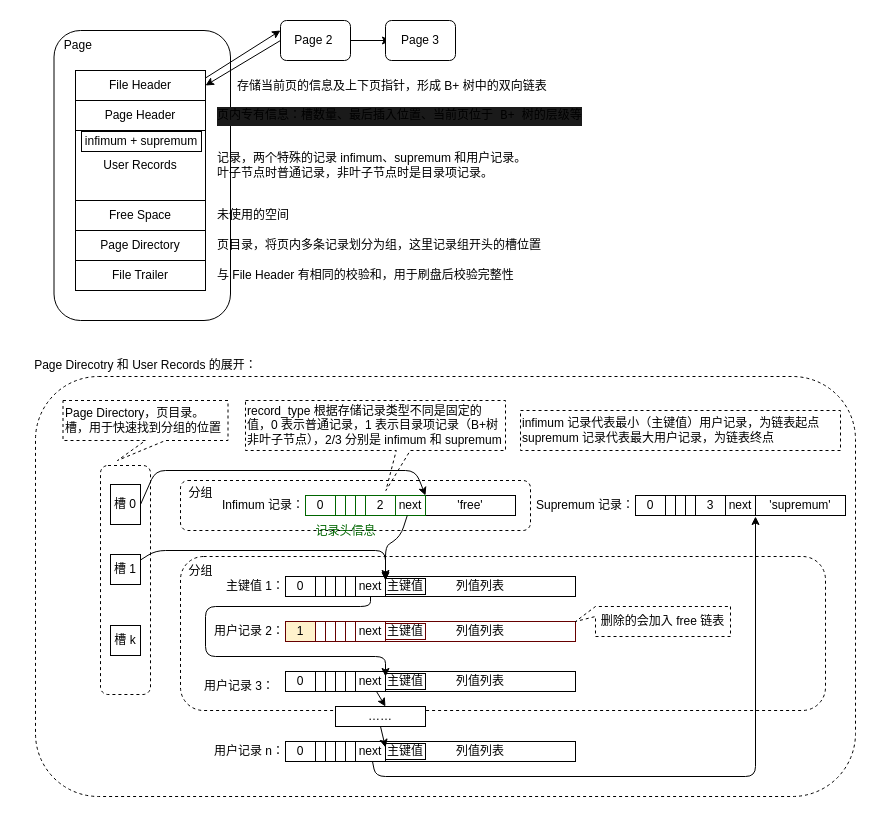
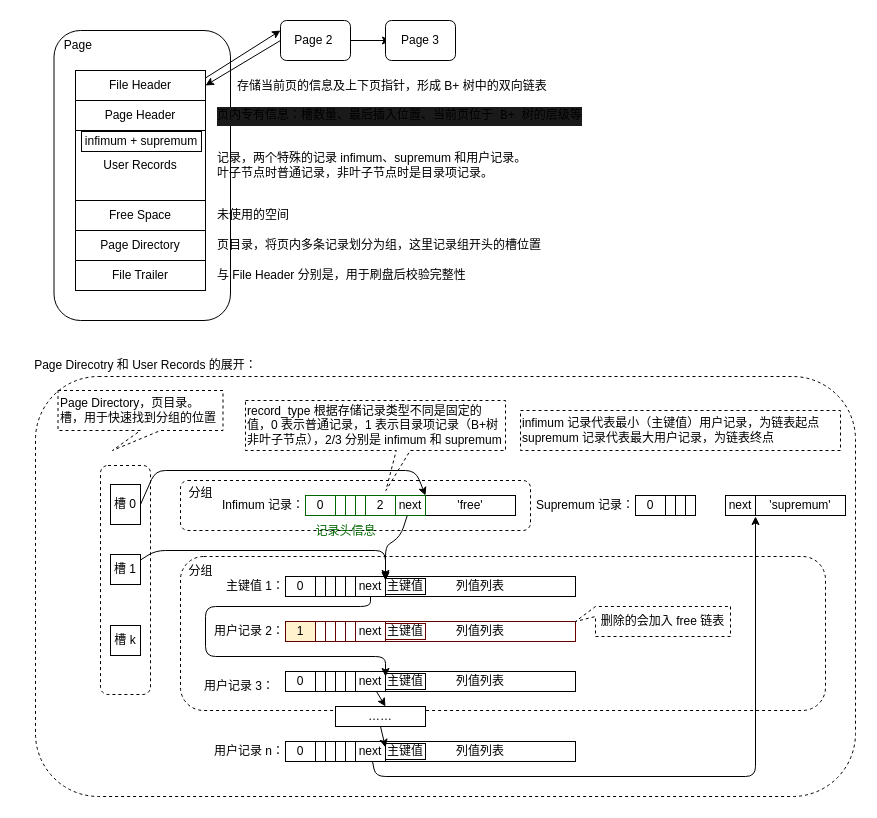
(367, 276) -> (343, 276)
(146, 431) -> (141, 421)
(711, 506) -> none
